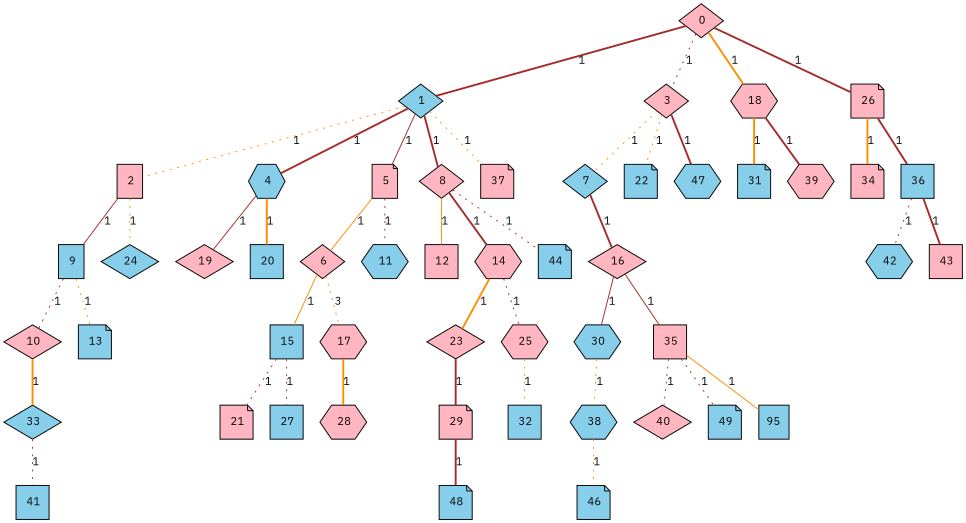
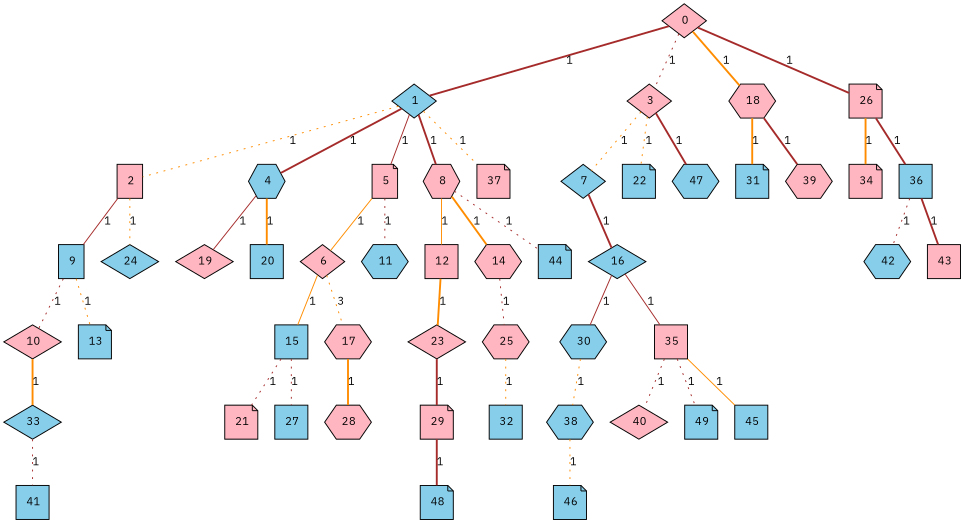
(441, 181) -> (441, 181)
(468, 219) -> (469, 221)
(617, 262) -> (617, 262)
(476, 304) -> (439, 302)
(774, 422) -> (751, 422)
